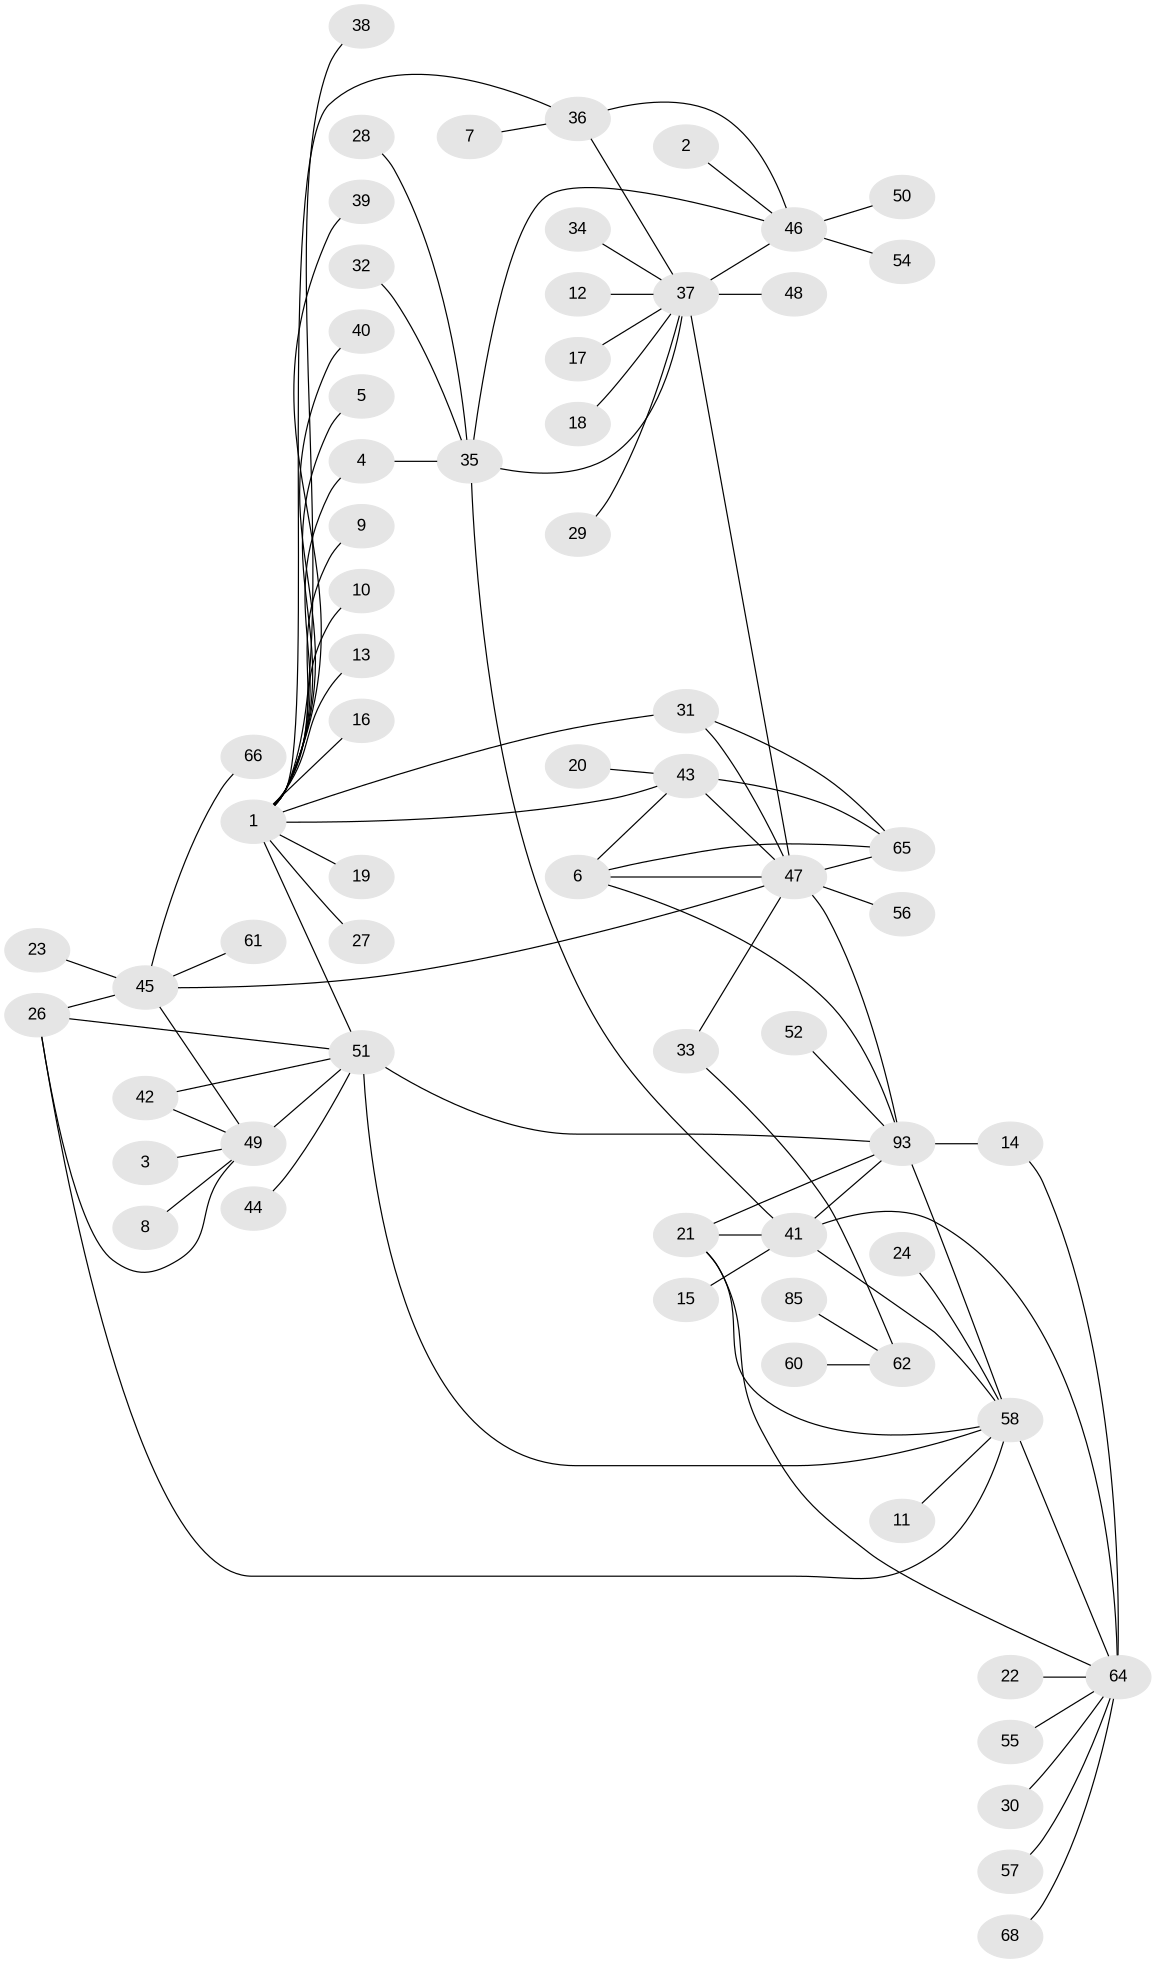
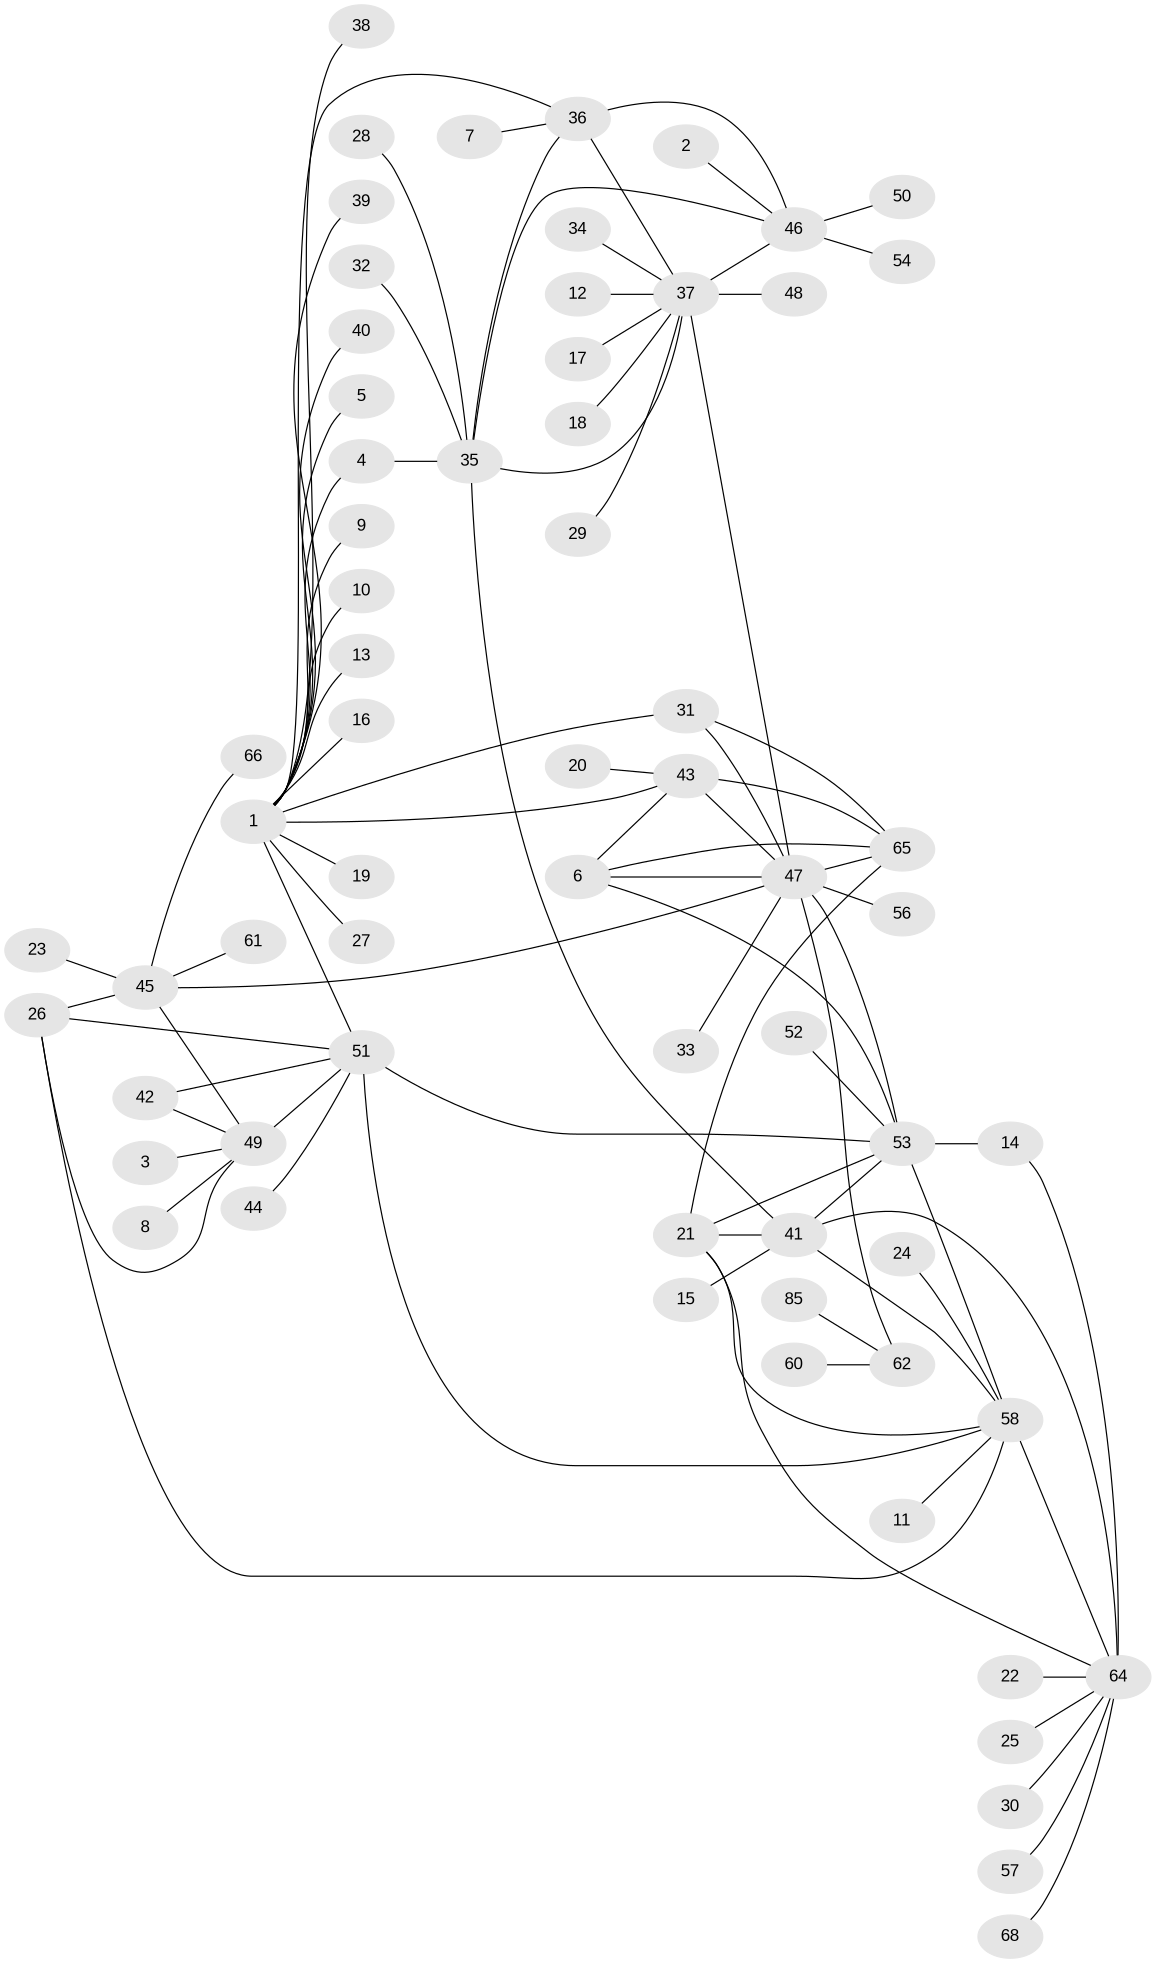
none -> (519, 223)
none -> (751, 1020)
(902, 1144) -> (902, 1144)
(820, 1193) -> (843, 1122)
(1010, 1742) -> (1010, 1742)
